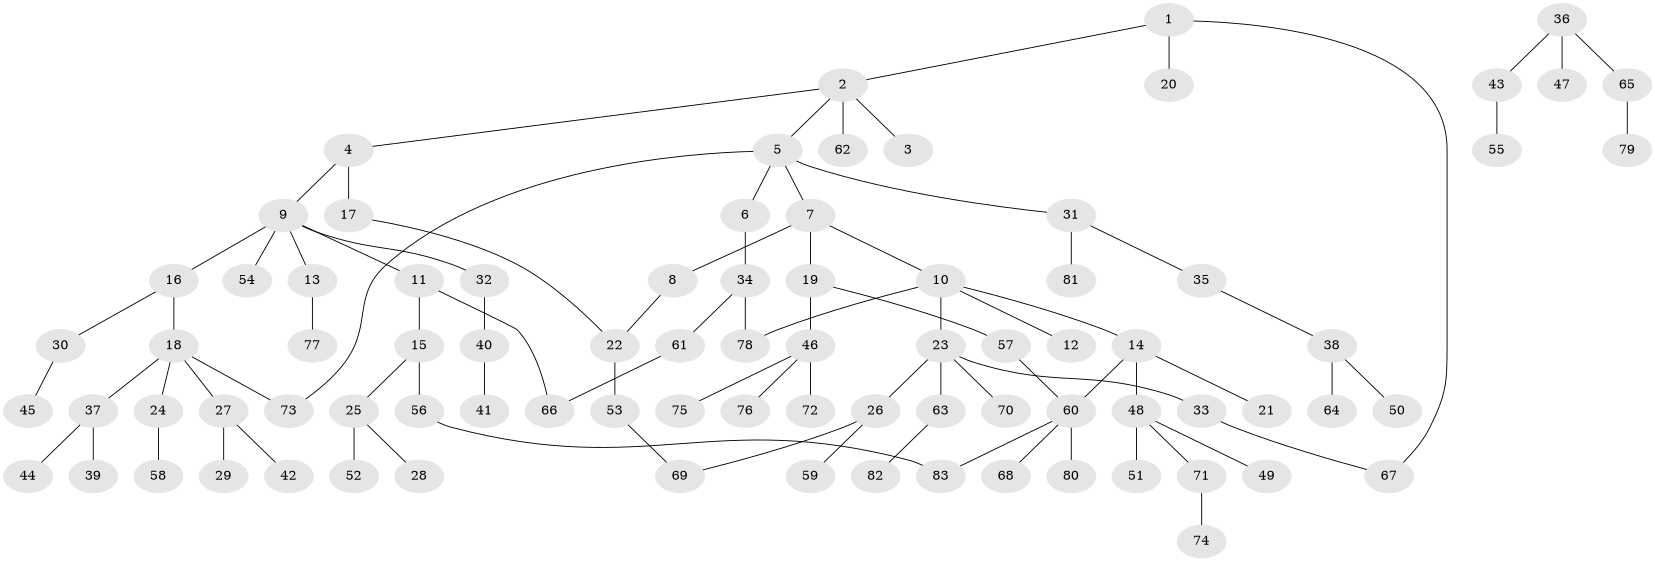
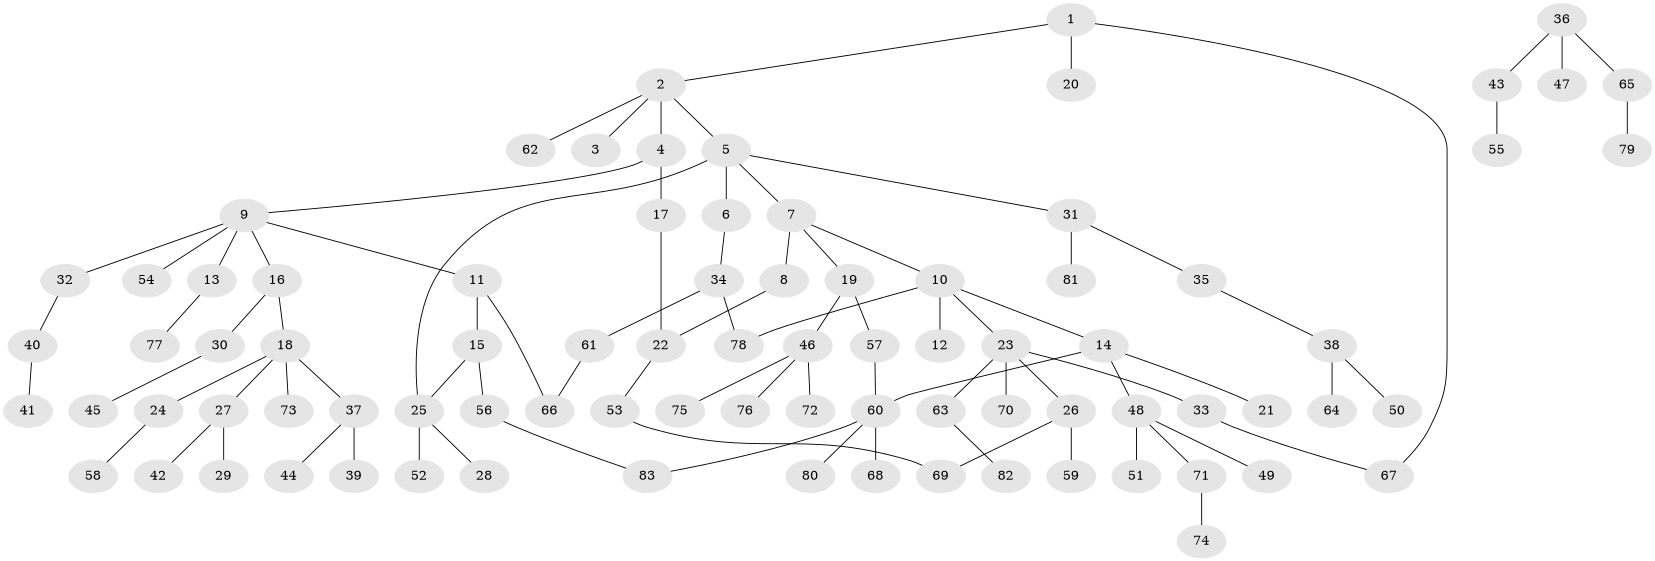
(484, 205) -> (503, 216)
